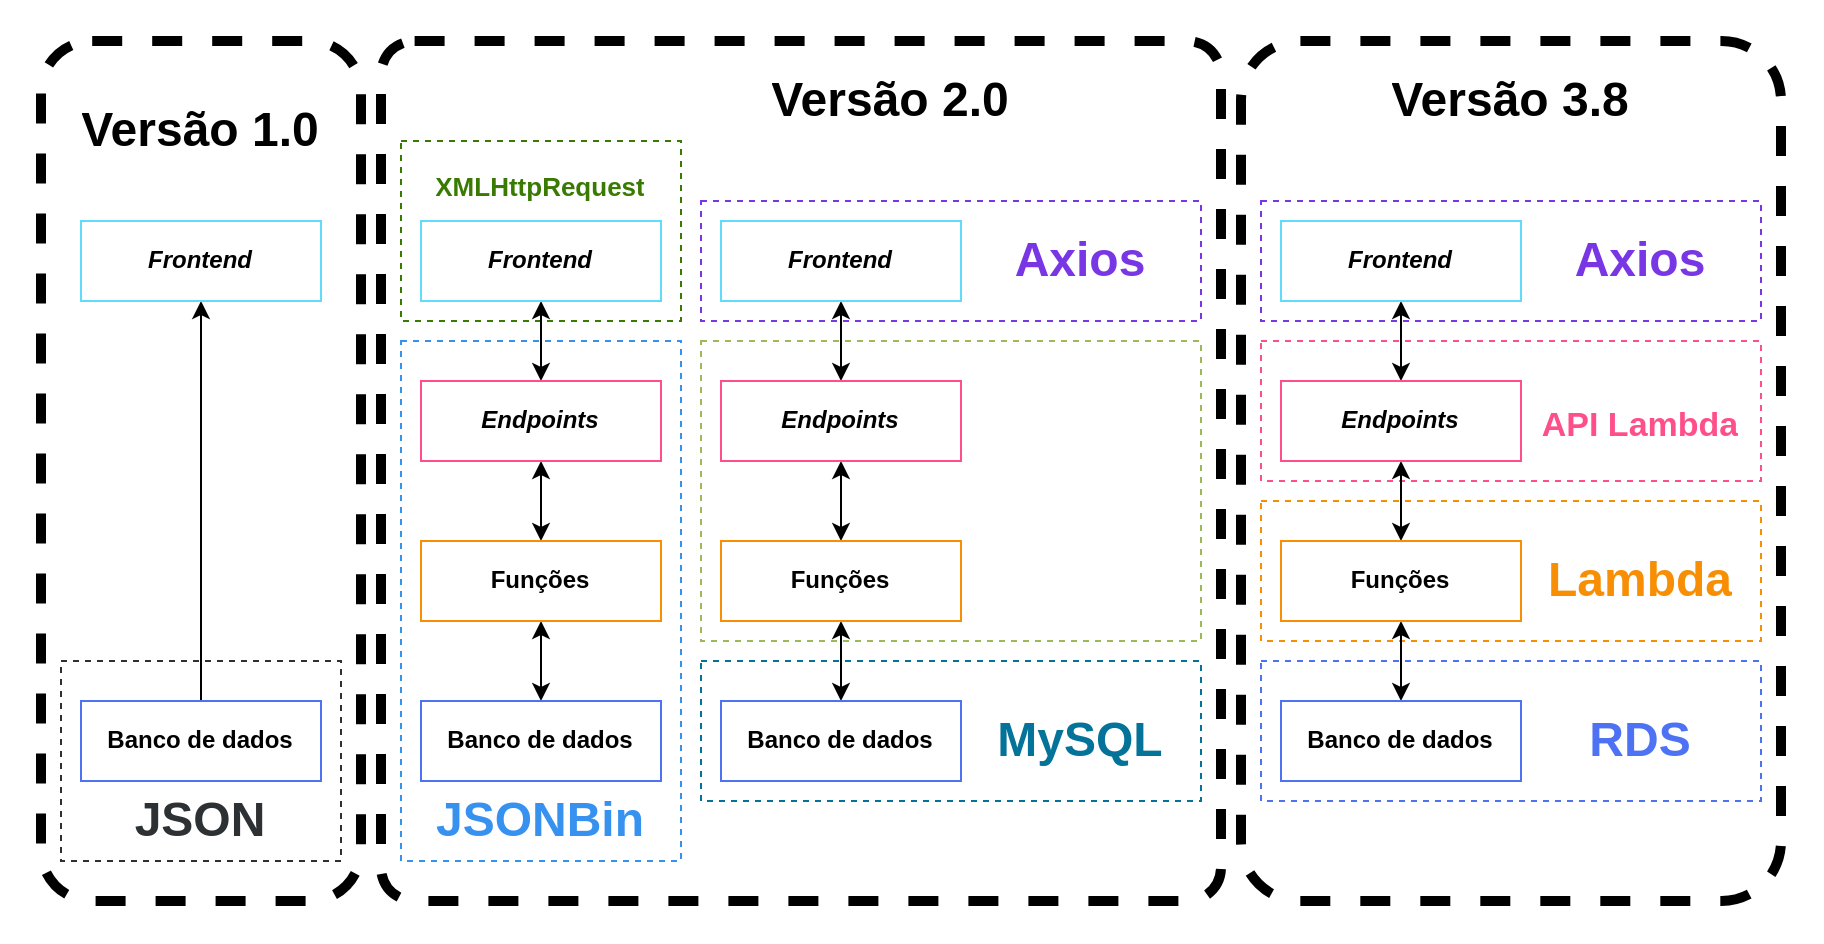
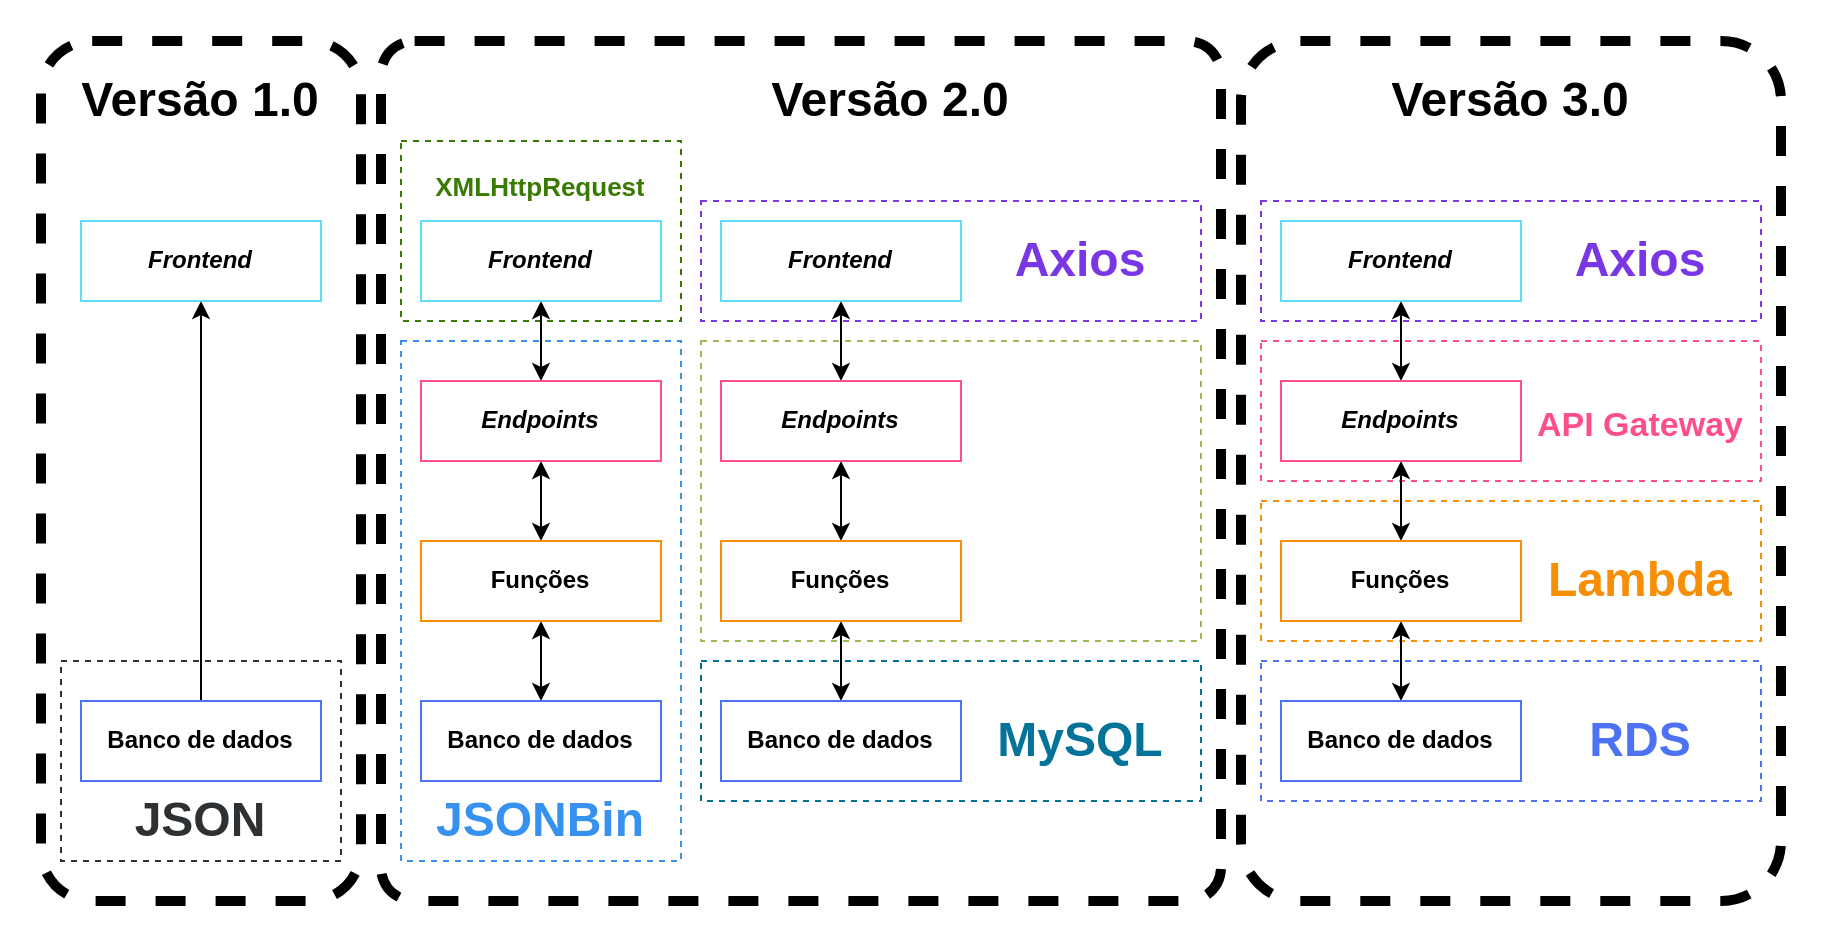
(1511, 55) -> (1511, 55)
(201, 131) -> (201, 101)
(1641, 375) -> (1641, 375)
